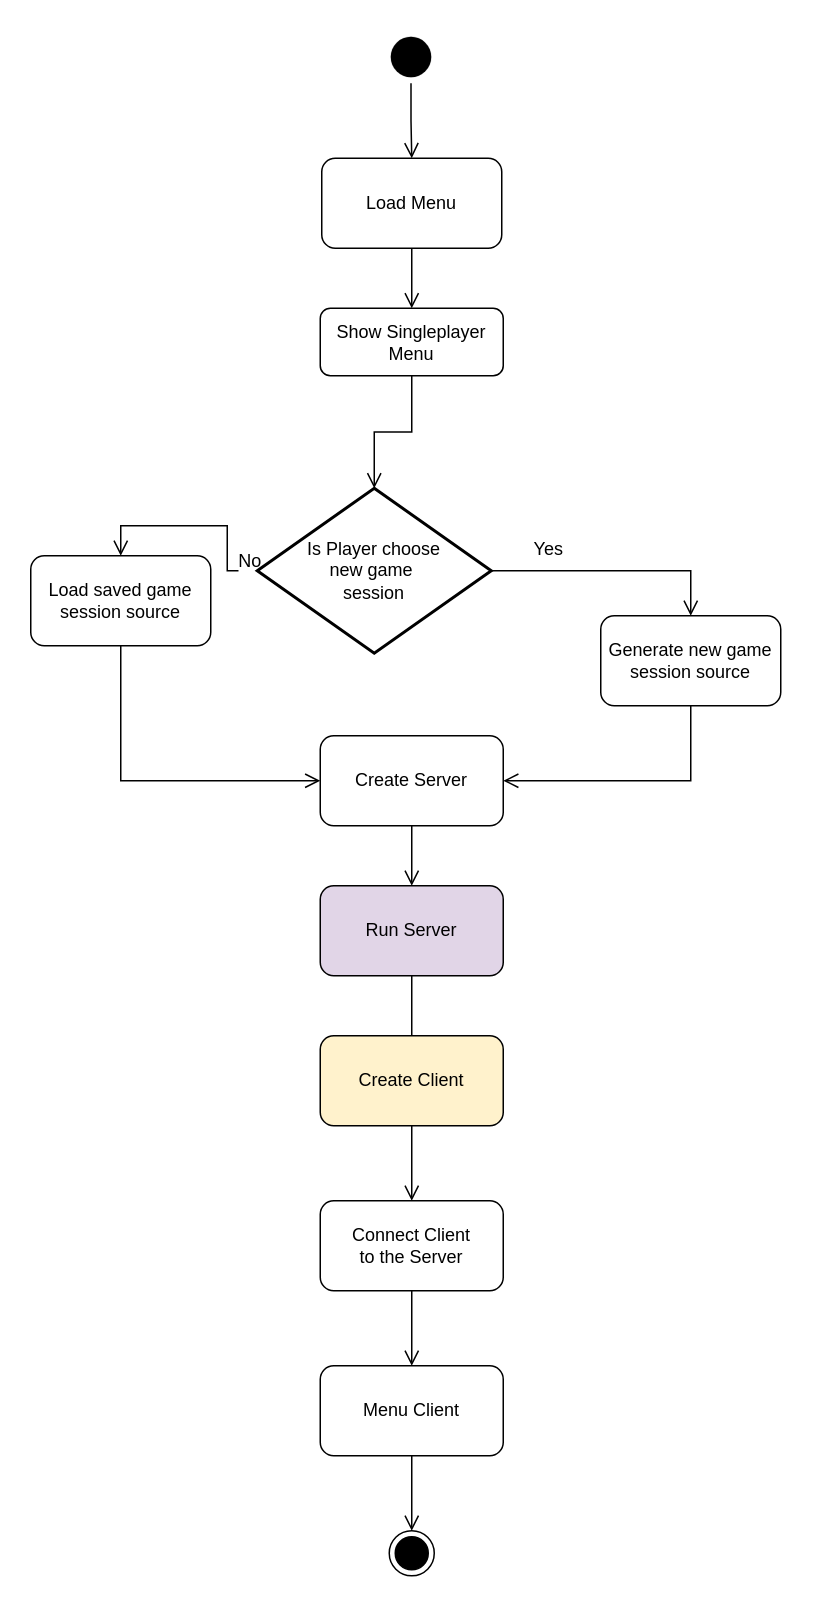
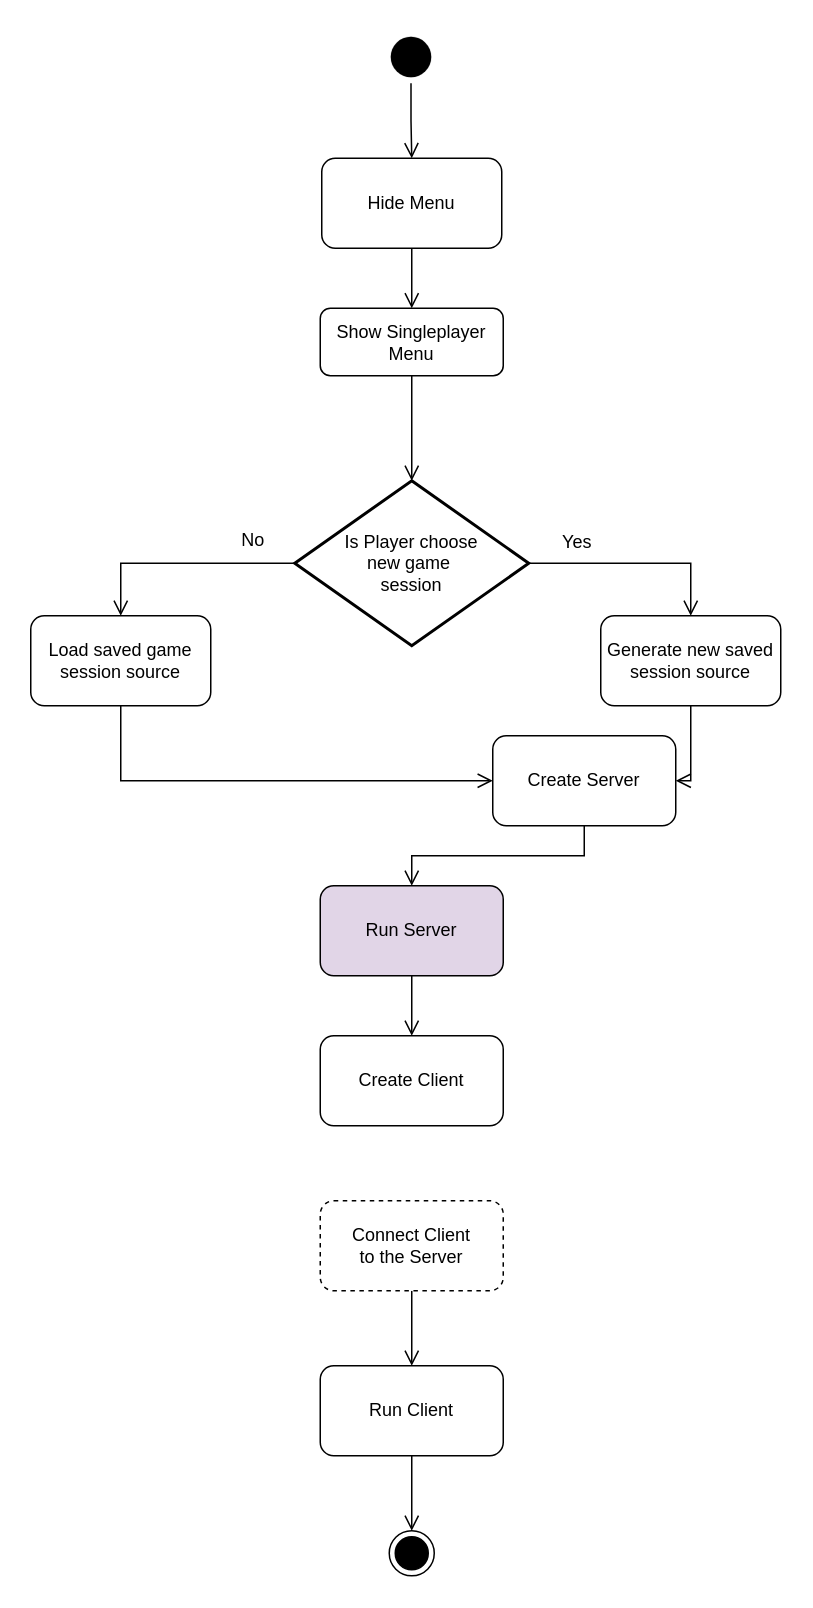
(412, 203) -> (412, 203)
(374, 571) -> (412, 563)
(121, 601) -> (121, 661)
(691, 661) -> (691, 661)
(412, 781) -> (584, 781)
(412, 1029) -> (412, 1028)
(412, 1081) -> (412, 1081)
(412, 1161) -> none
(412, 1246) -> (412, 1246)
(412, 1411) -> (412, 1411)
